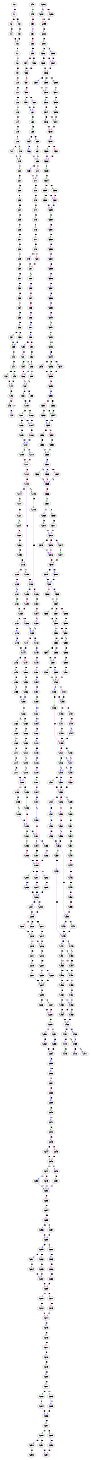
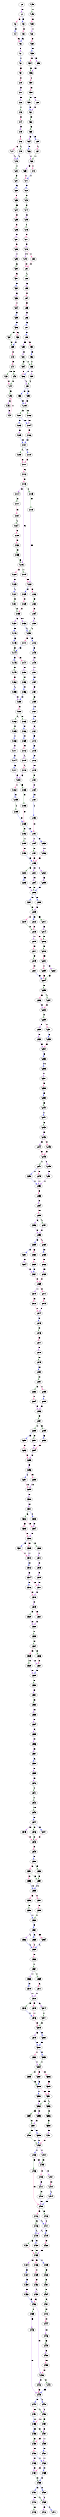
none -> (29, 1460)
